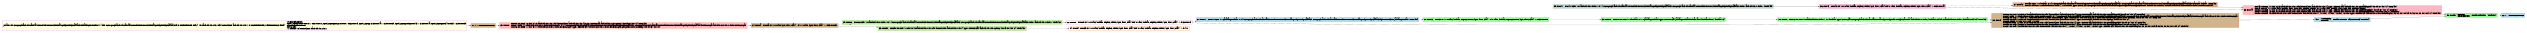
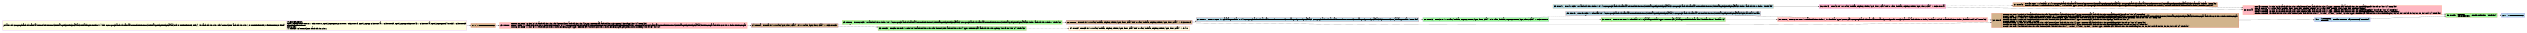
none -> (1663, 13)
(2516, 15) -> (2516, 15)
(1883, 20) -> (1883, 20)
(1129, 22) -> (1129, 22)
